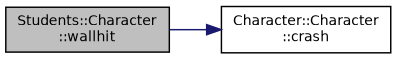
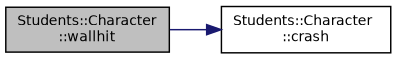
(306, 30) -> (306, 30)
